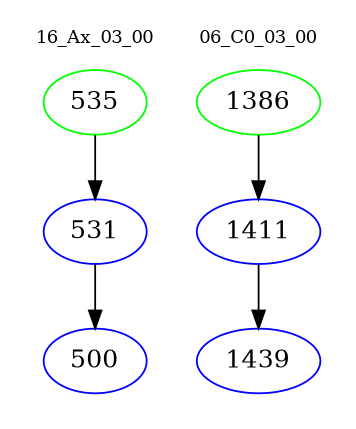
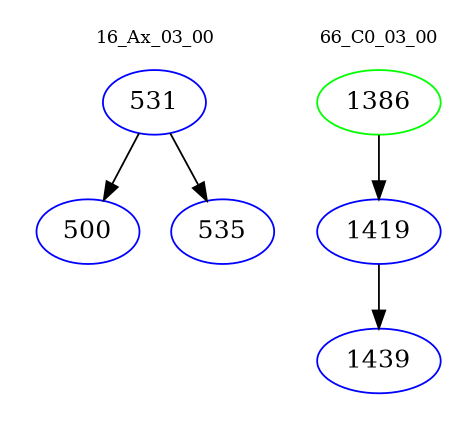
(259, 39) -> (379, 39)
(95, 102) -> (223, 232)
(95, 158) -> (184, 159)
(259, 232) -> (379, 232)
